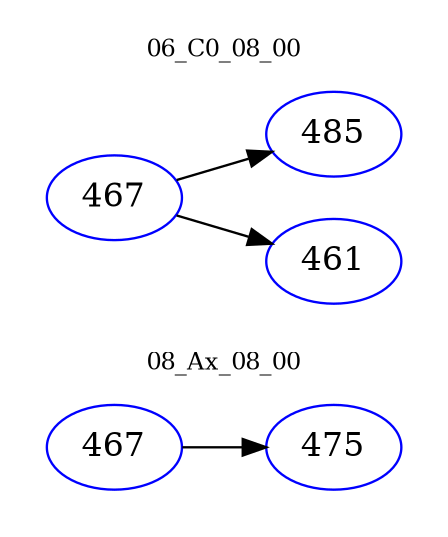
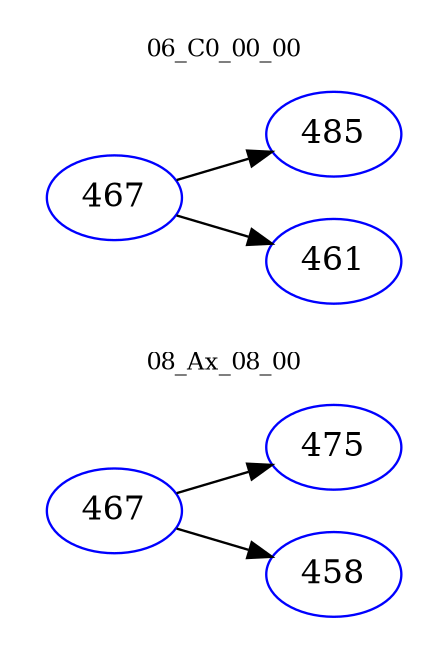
(224, 51) -> (224, 51)
none -> (334, 574)
